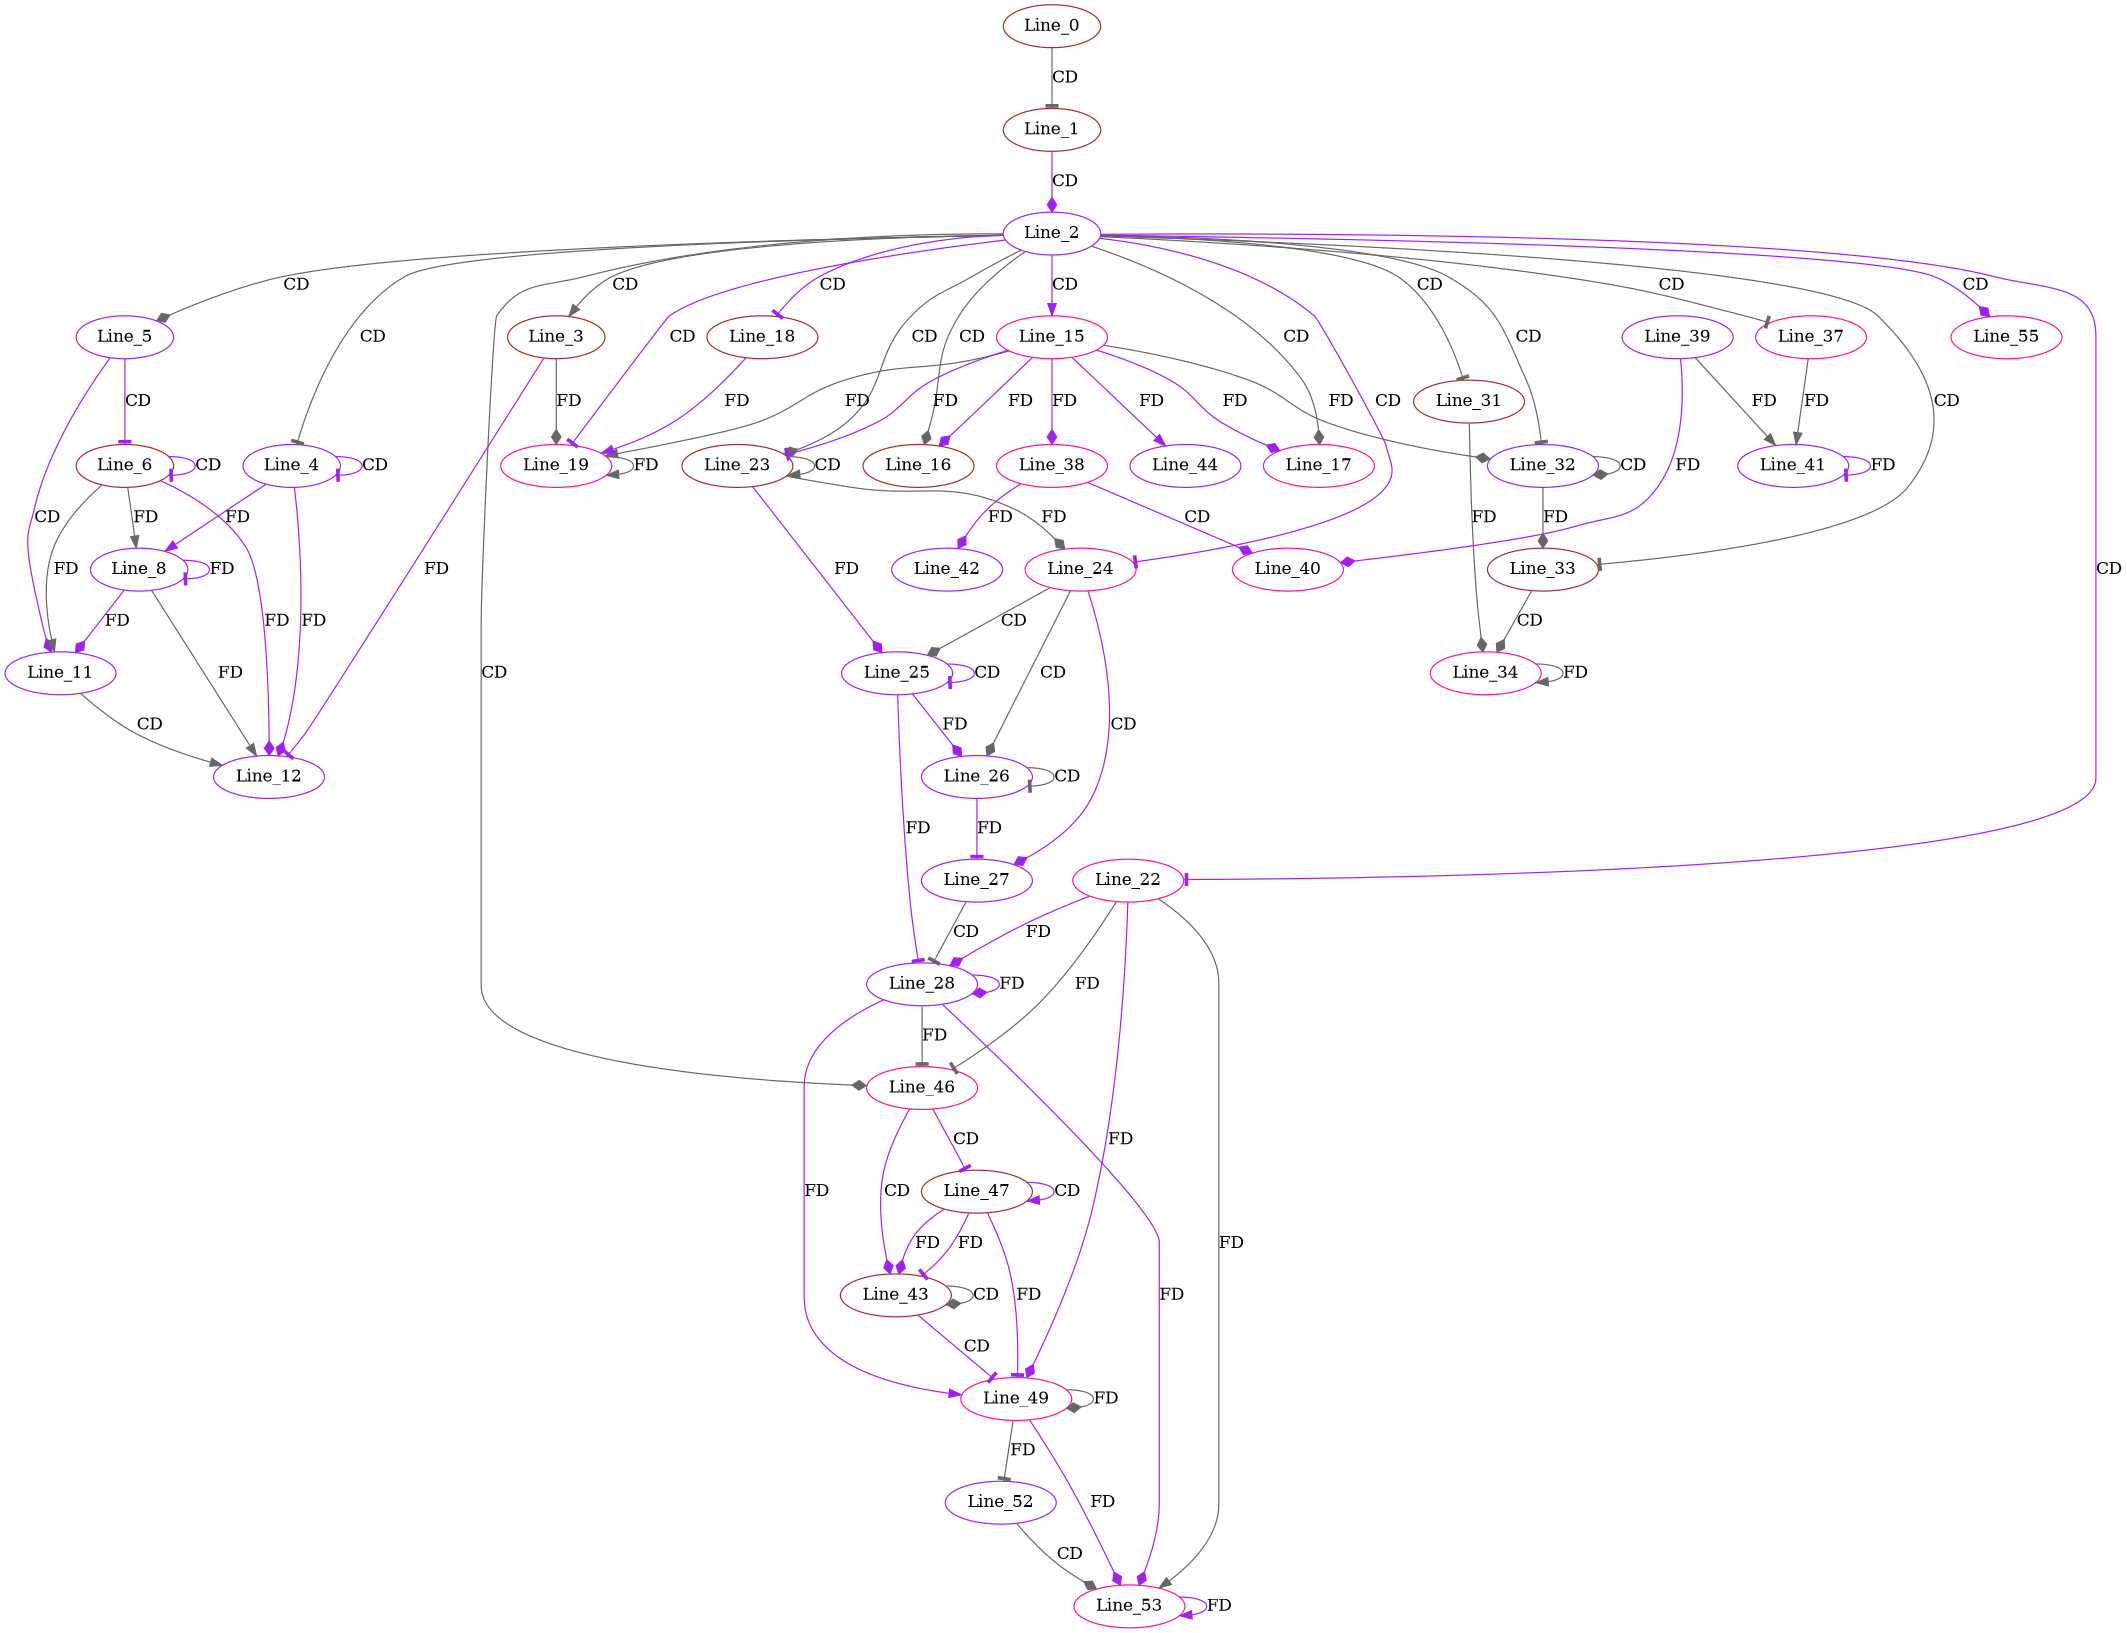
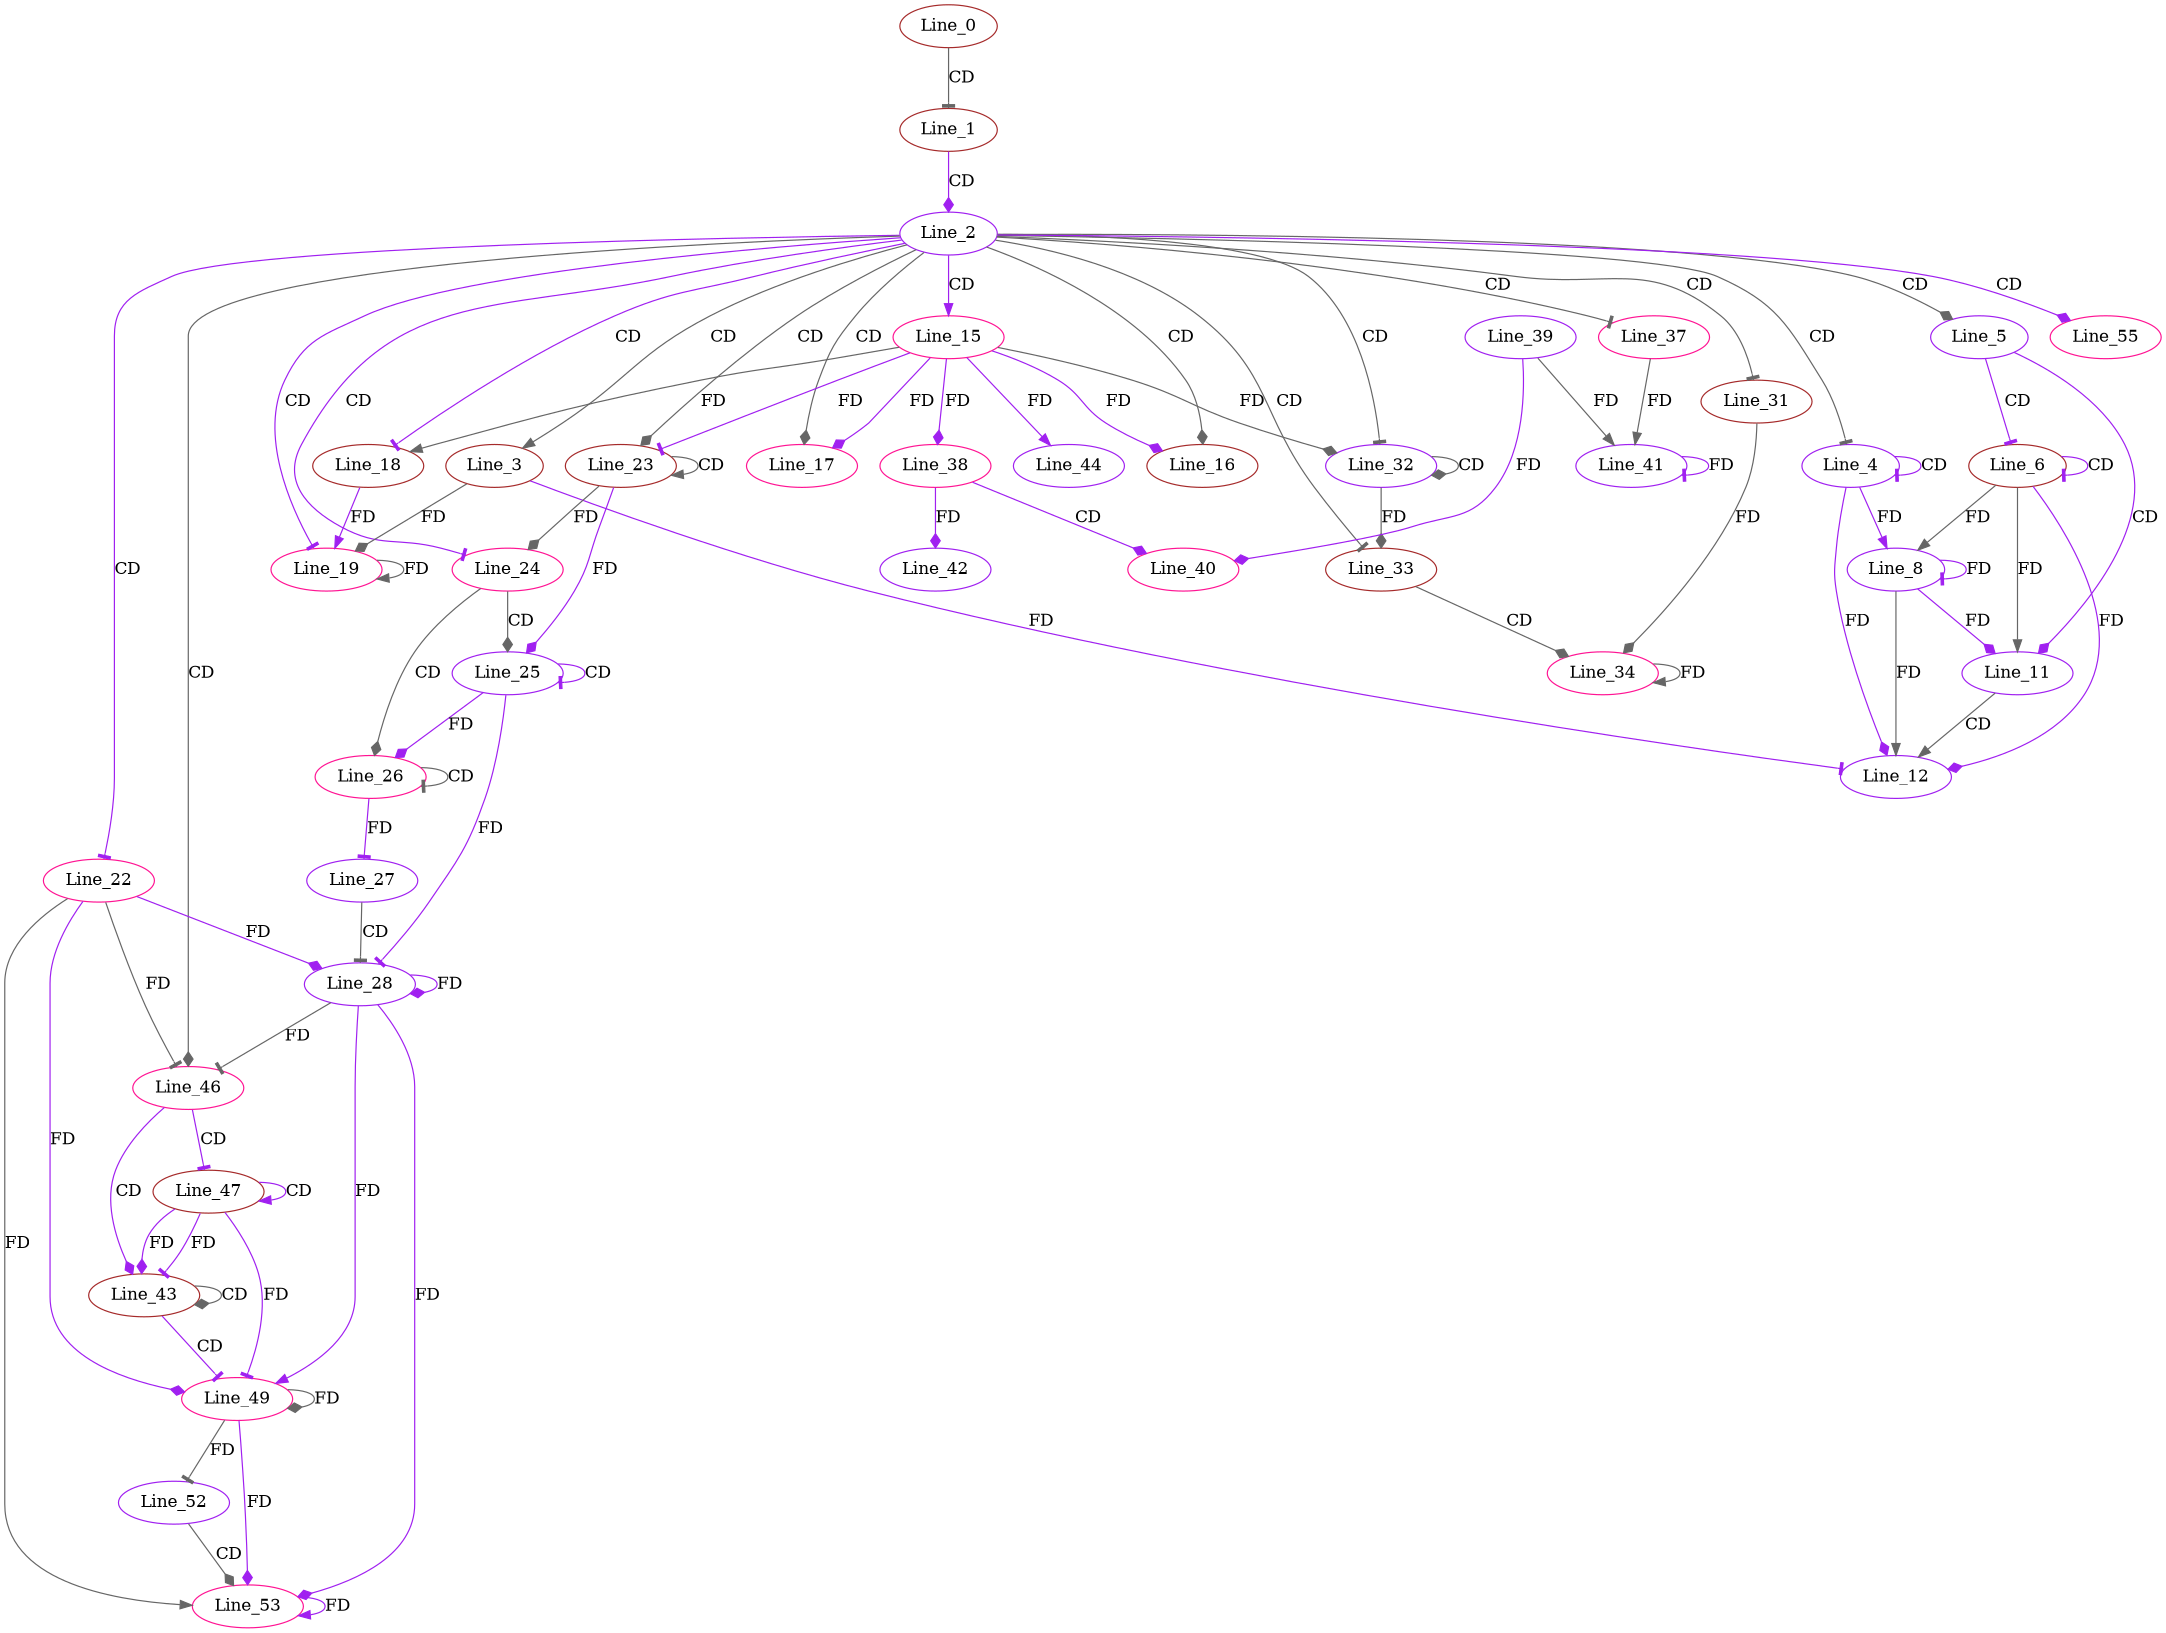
(811, 394) -> (659, 389)
(1108, 739) -> none
(977, 777) -> (371, 777)
